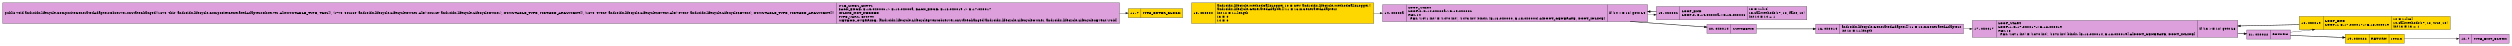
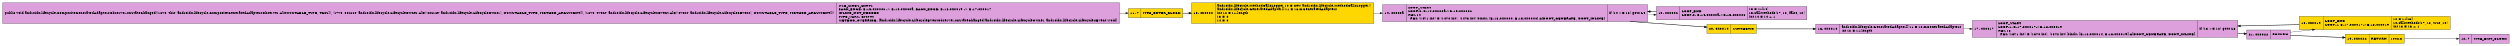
none -> (1186, 13)
(1732, 29) -> (1732, 29)
